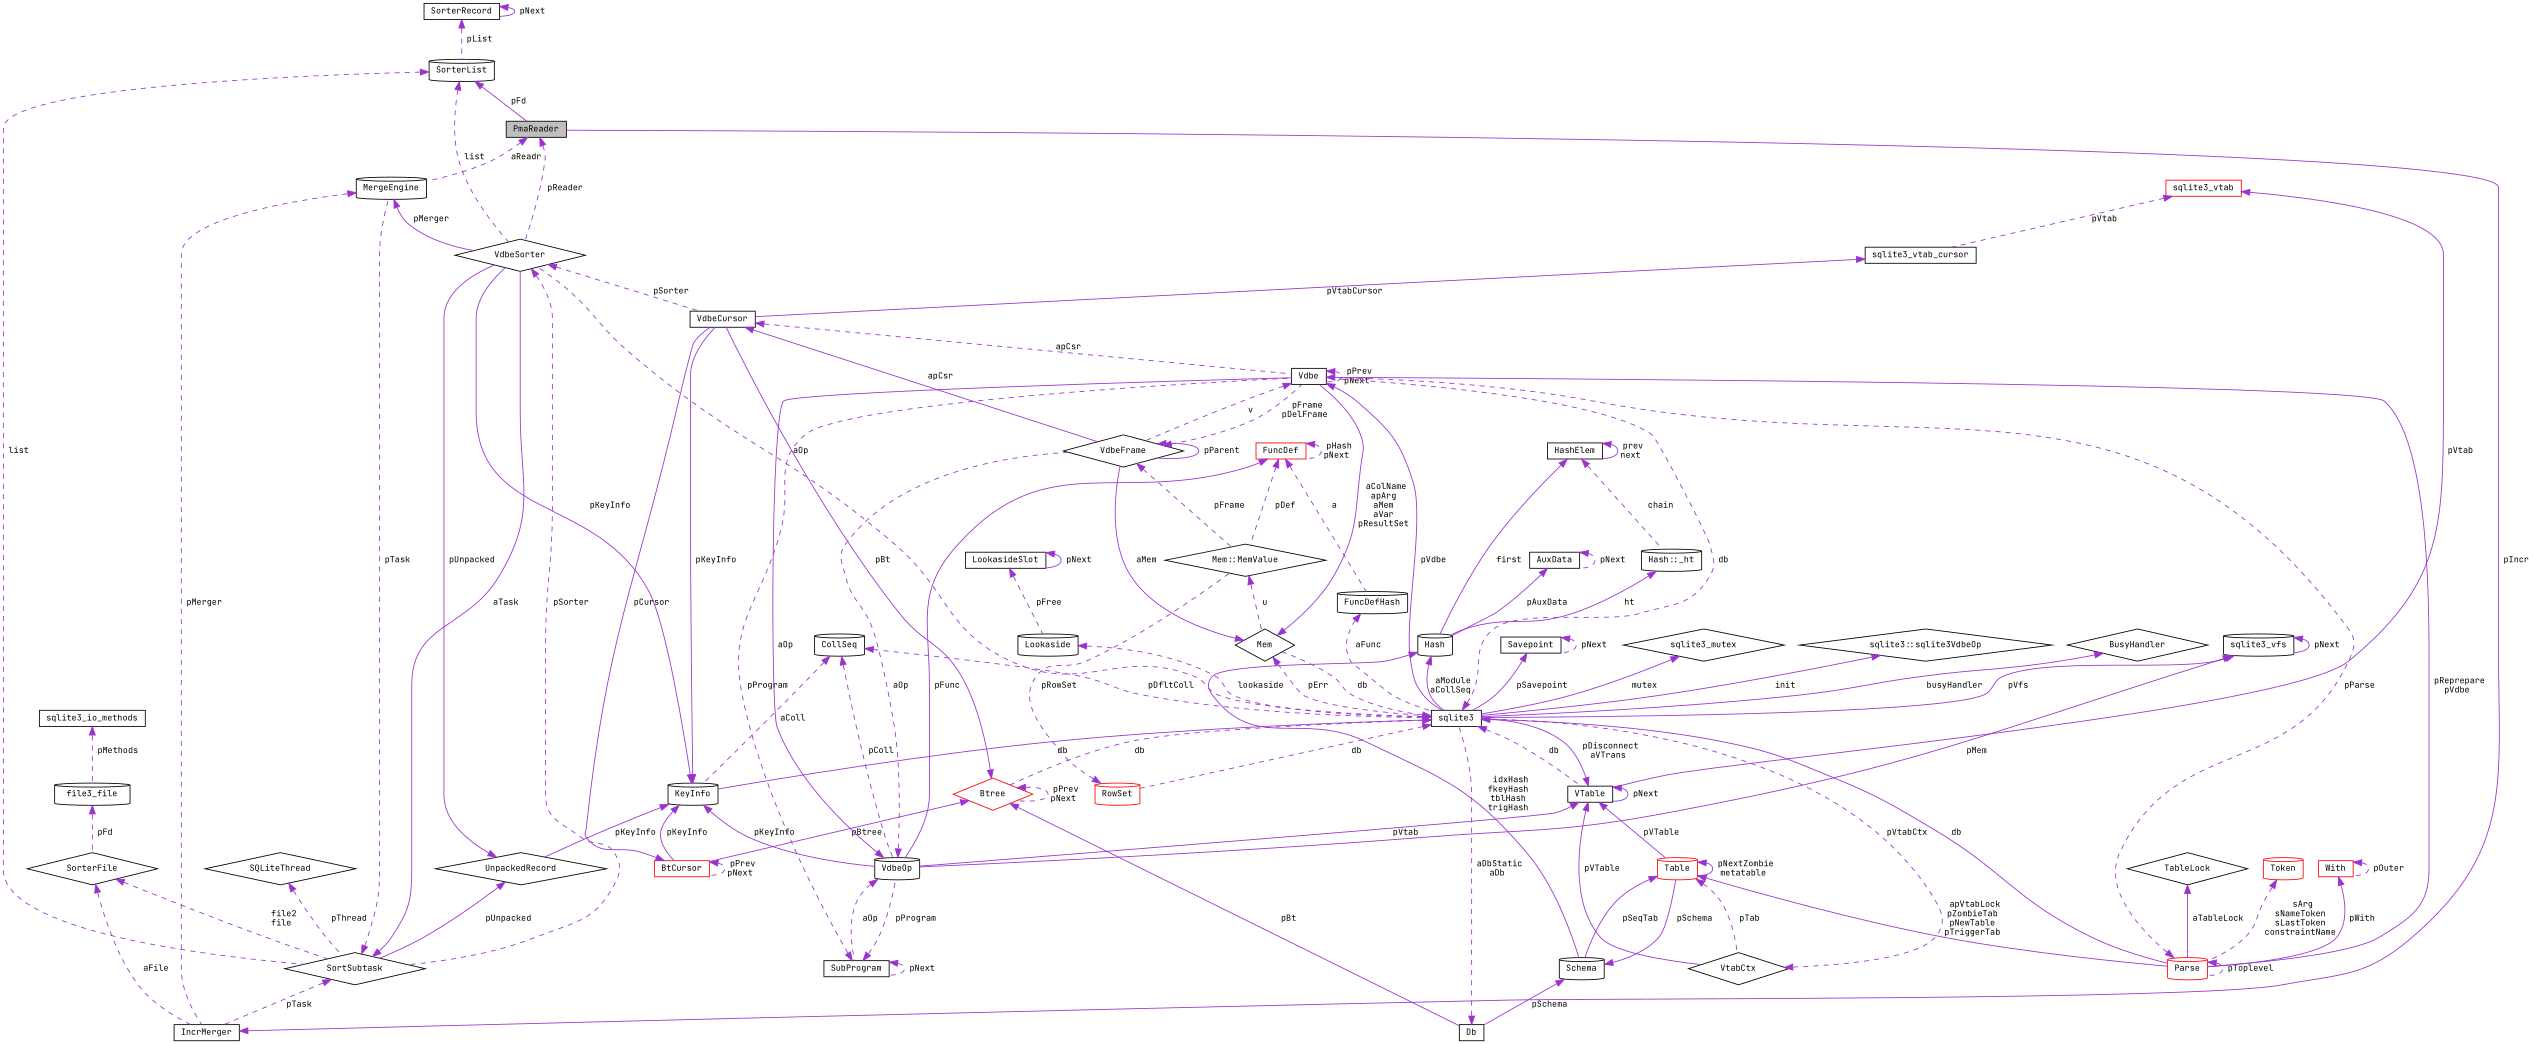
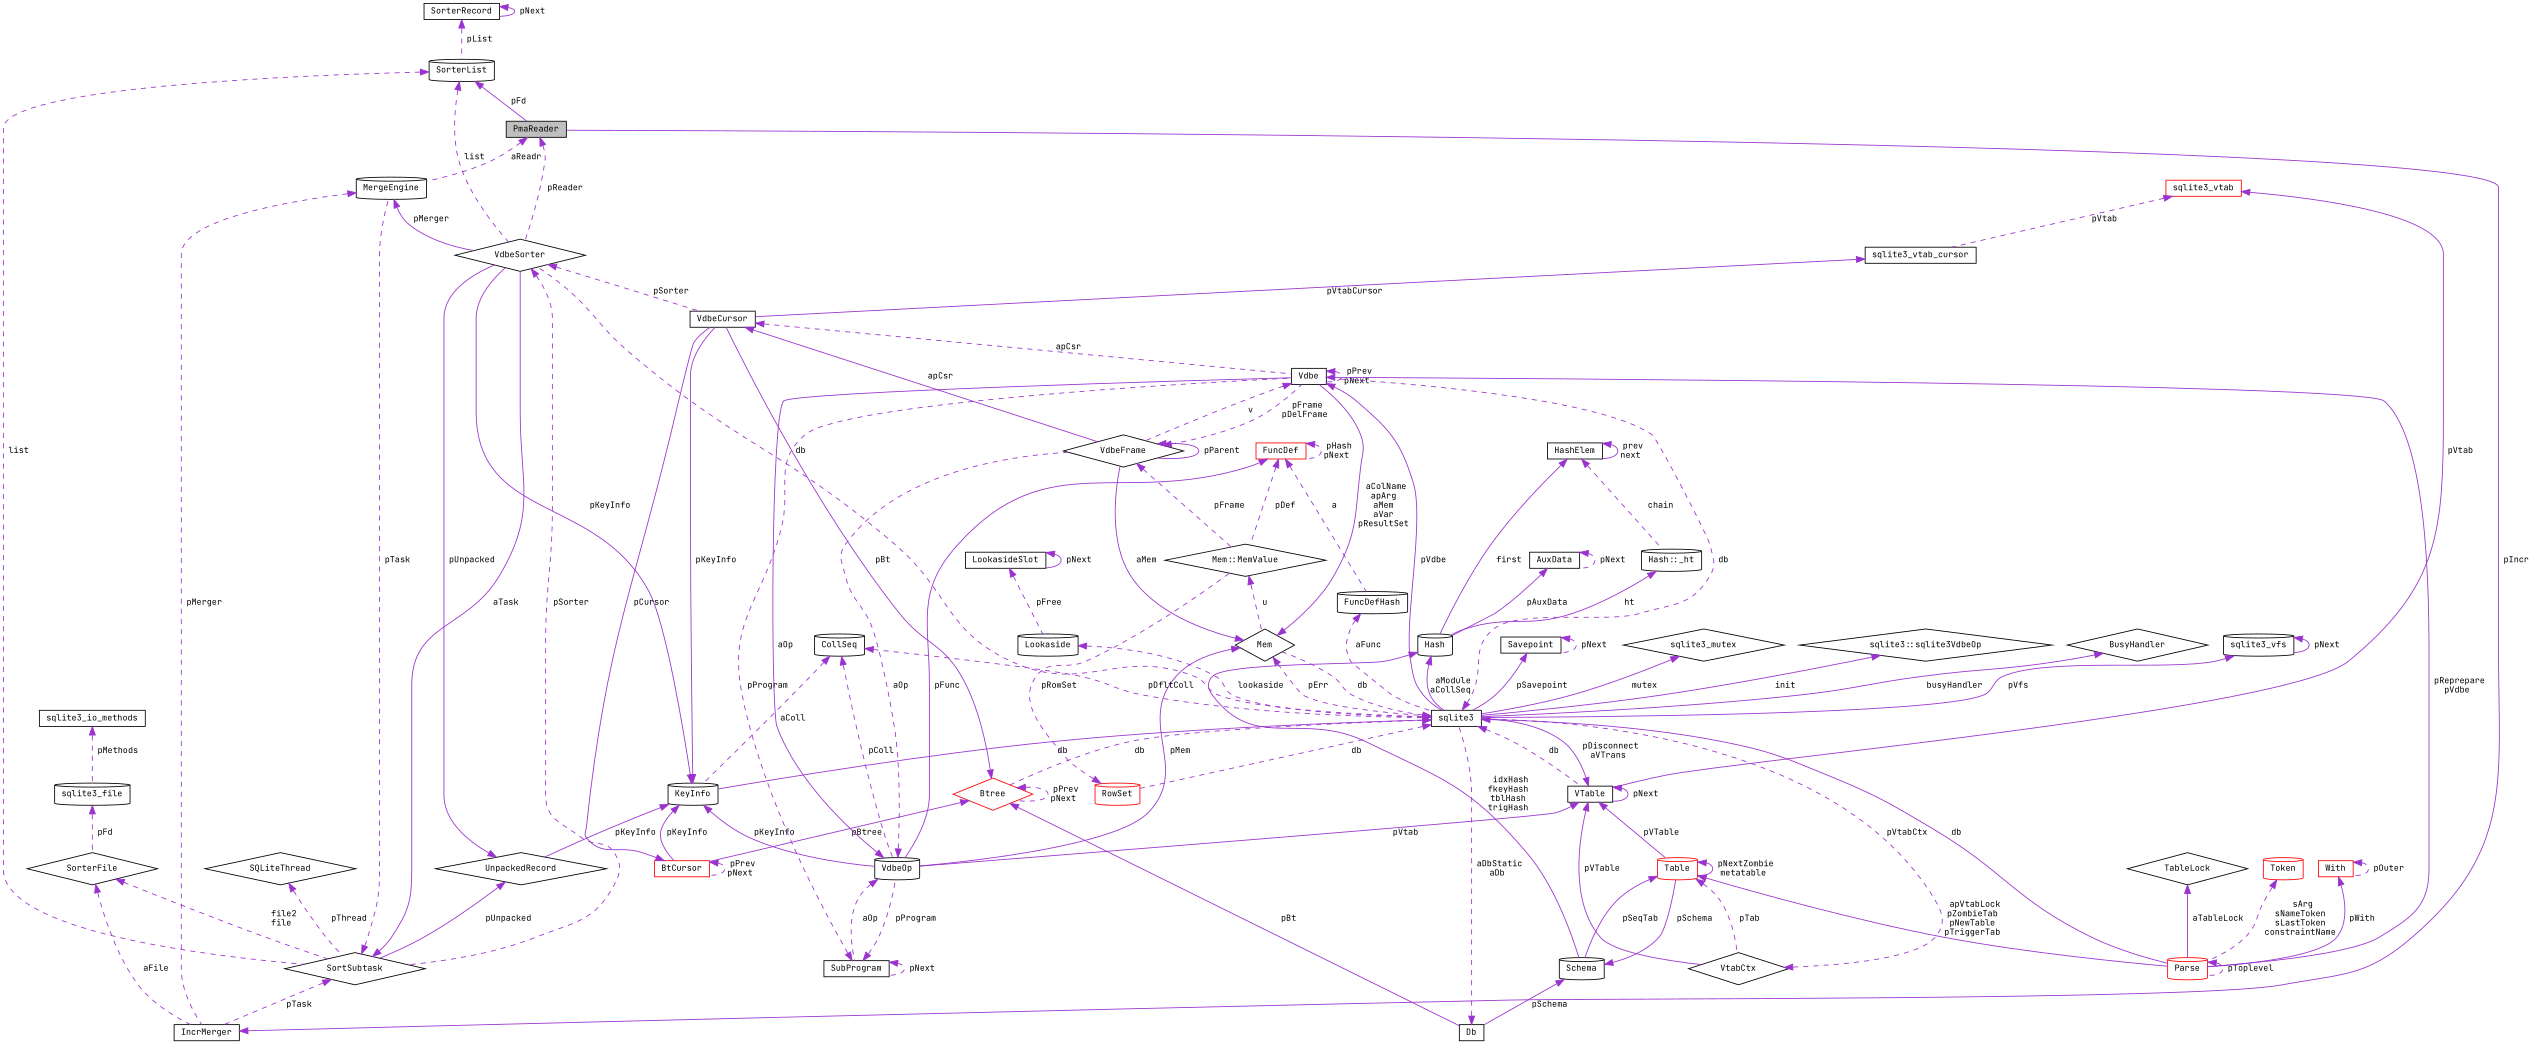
(2097, 448) -> none
(799, 451) -> (799, 451)
(92, 794) -> (92, 794)
(1549, 829) -> (1136, 821)
